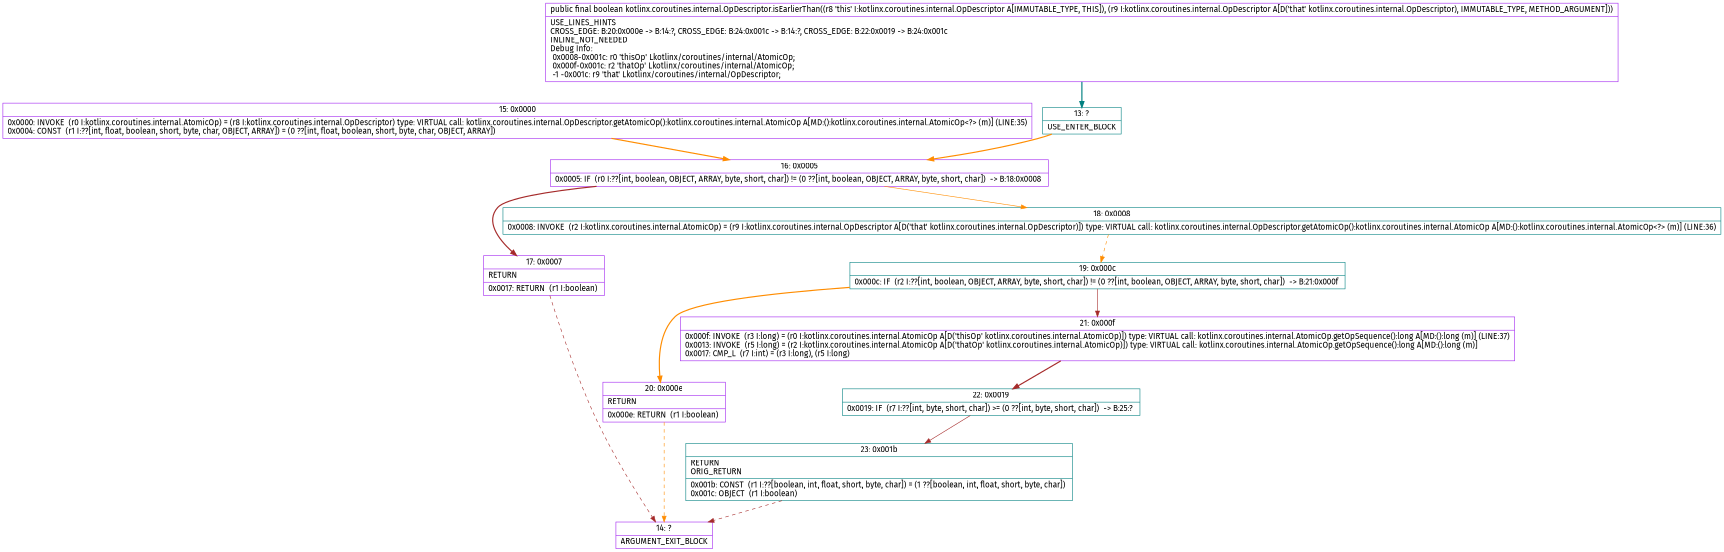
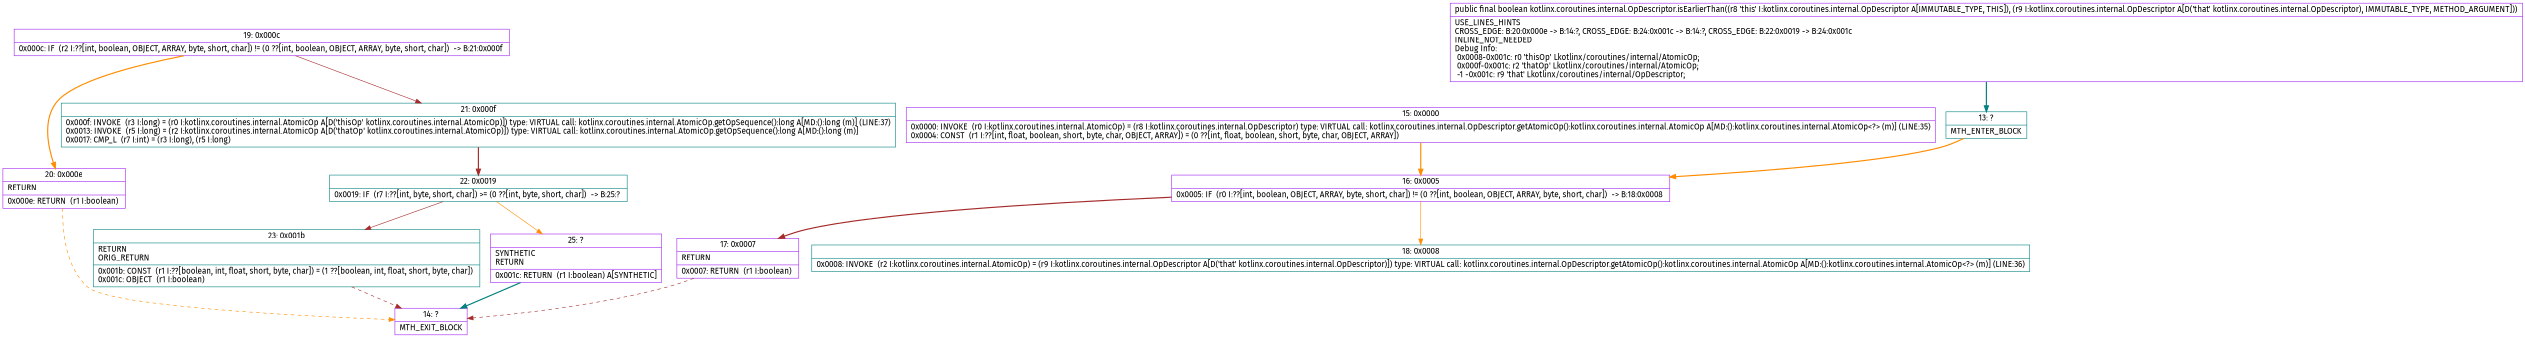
(1082, 127) -> (1986, 131)
(1105, 246) -> none
none -> (576, 258)
(1097, 276) -> (262, 42)
(544, 289) -> (738, 271)
(1097, 339) -> (478, 125)
(664, 542) -> (431, 328)
